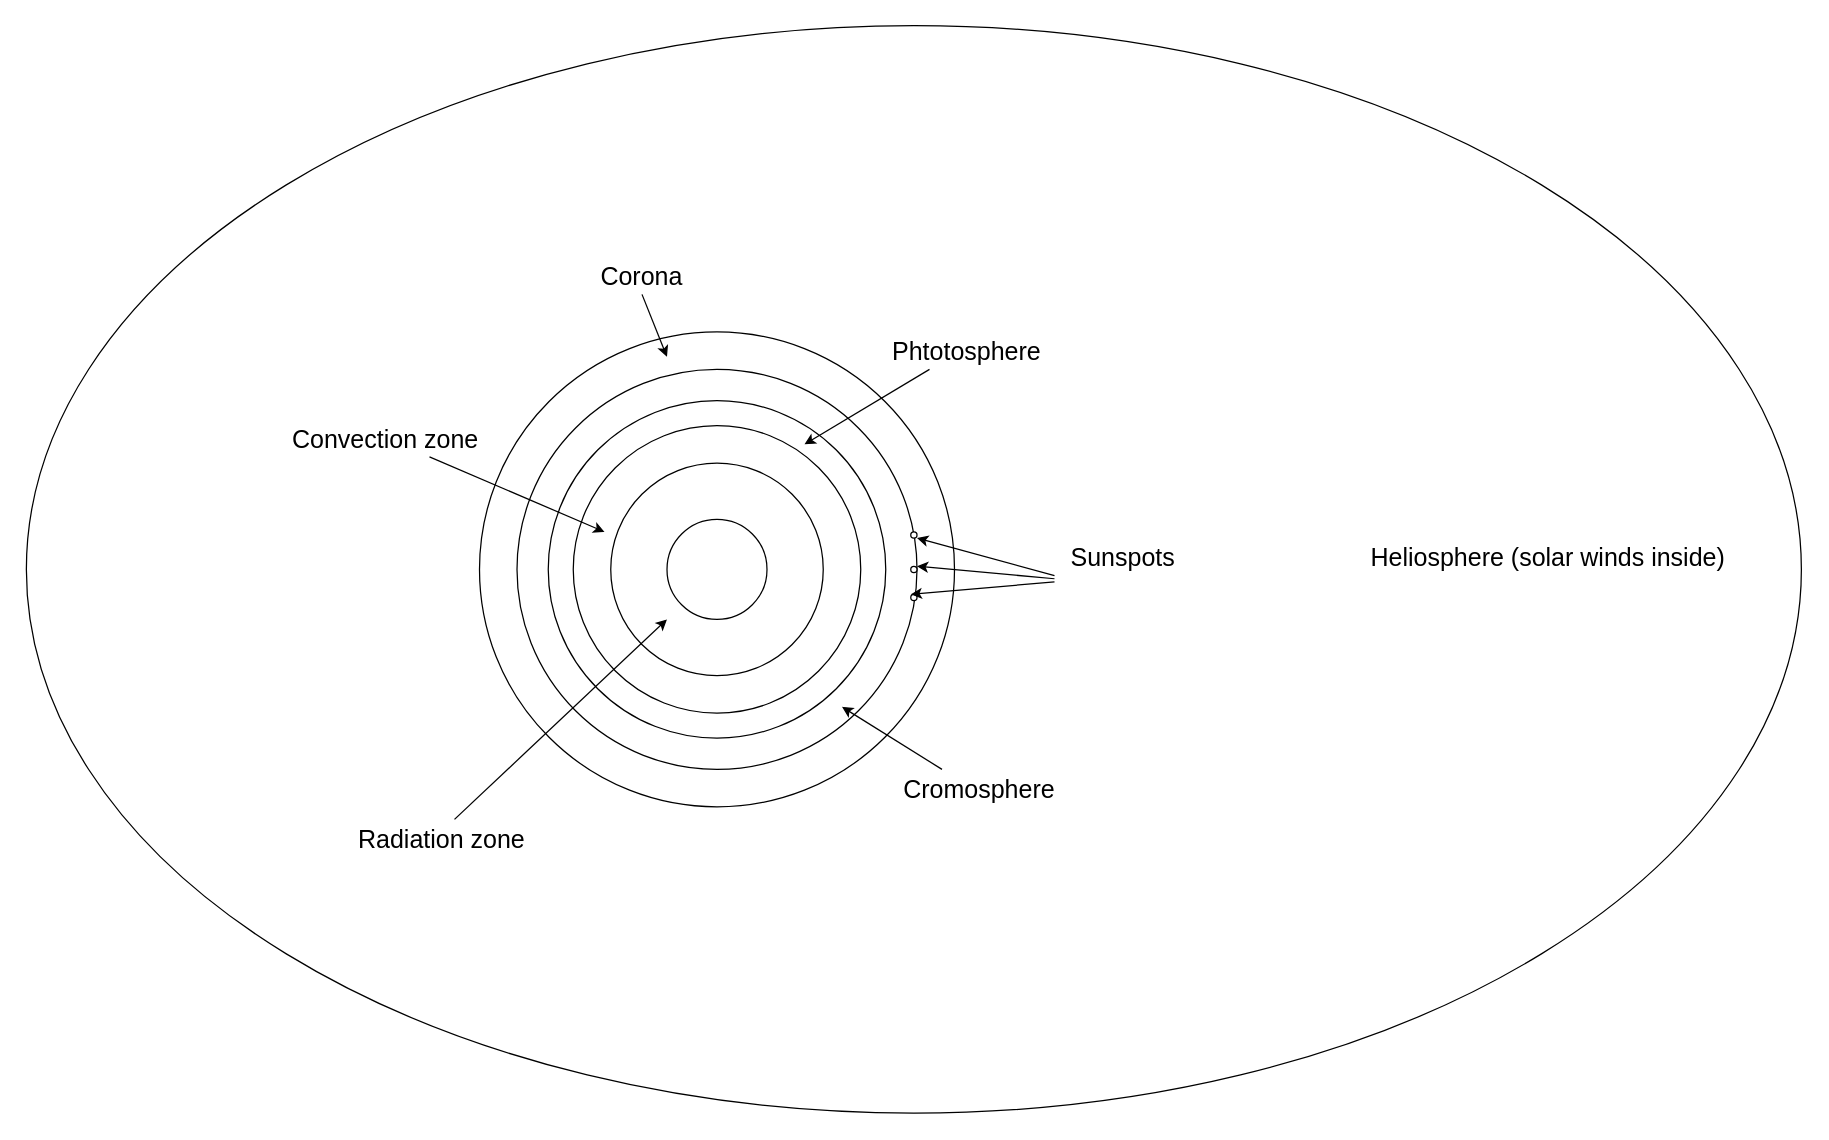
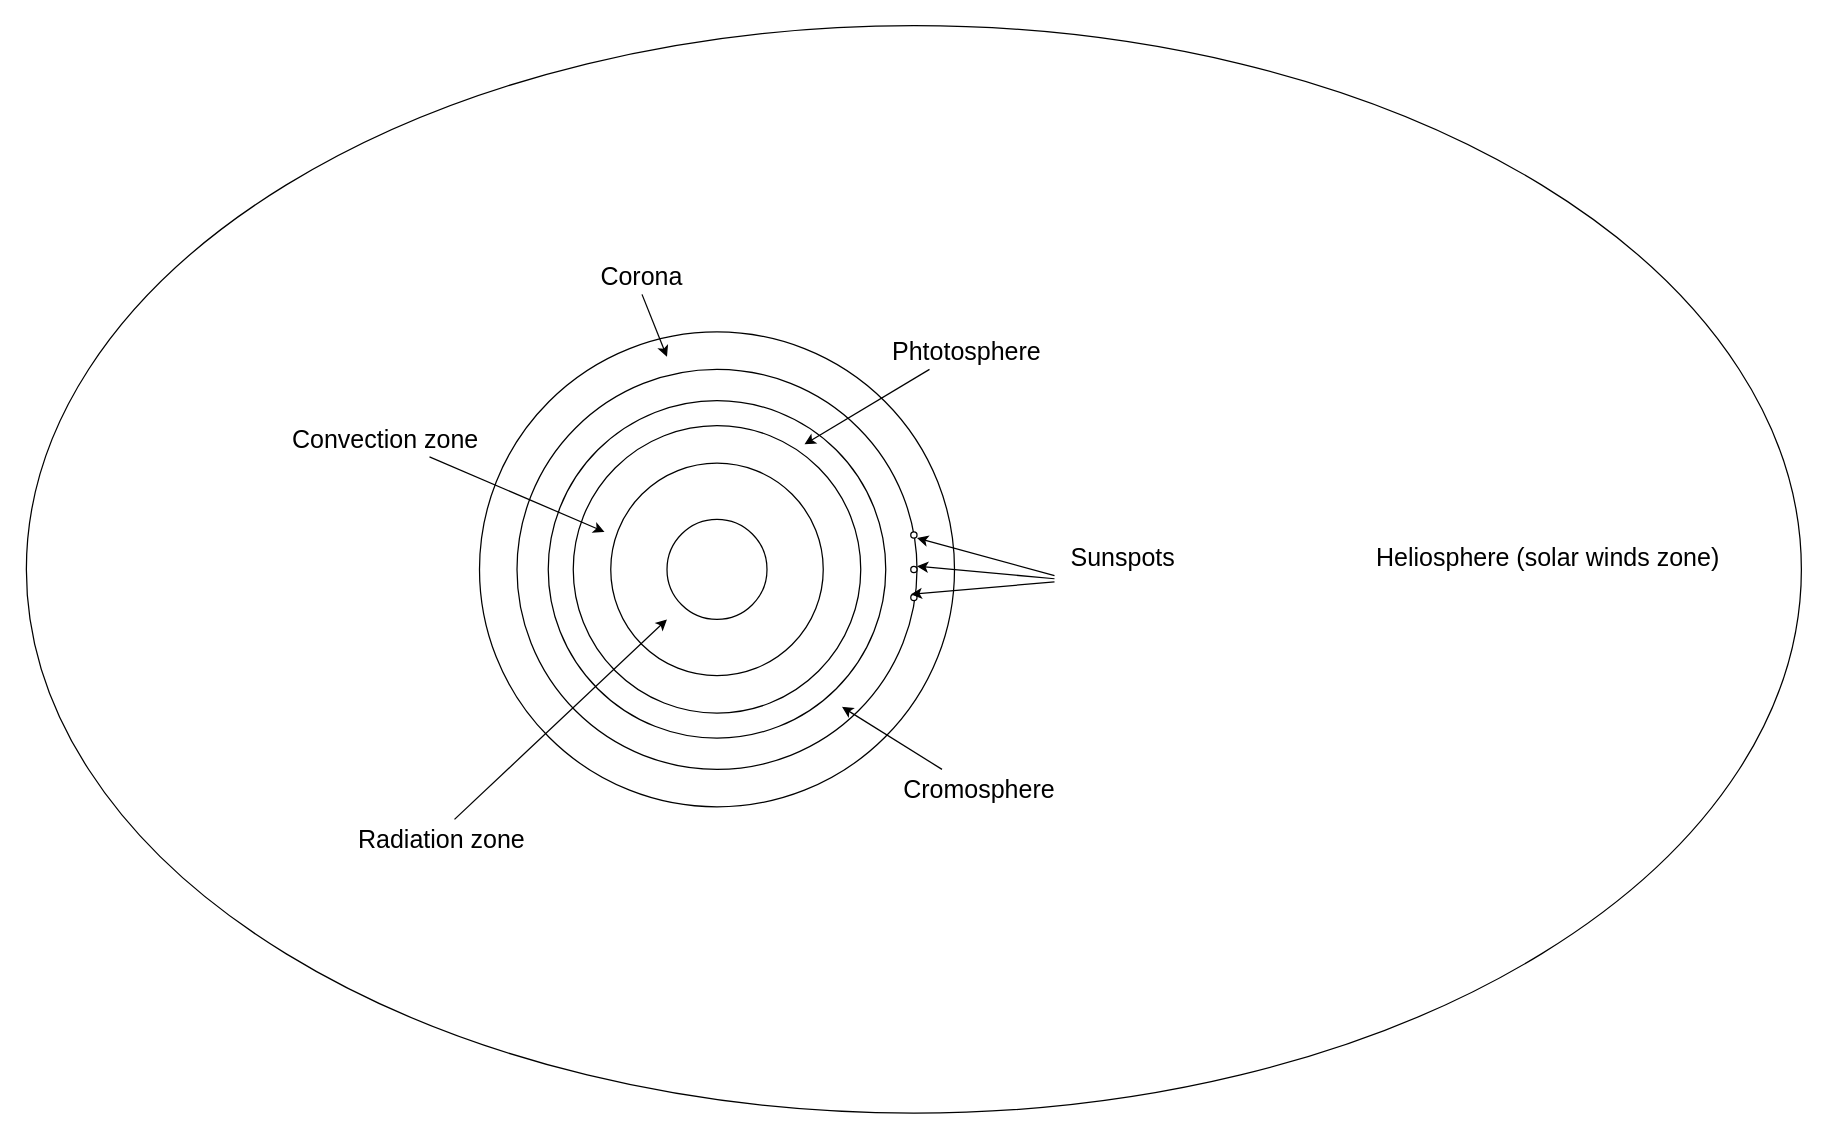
(1548, 557) -> (1548, 557)
